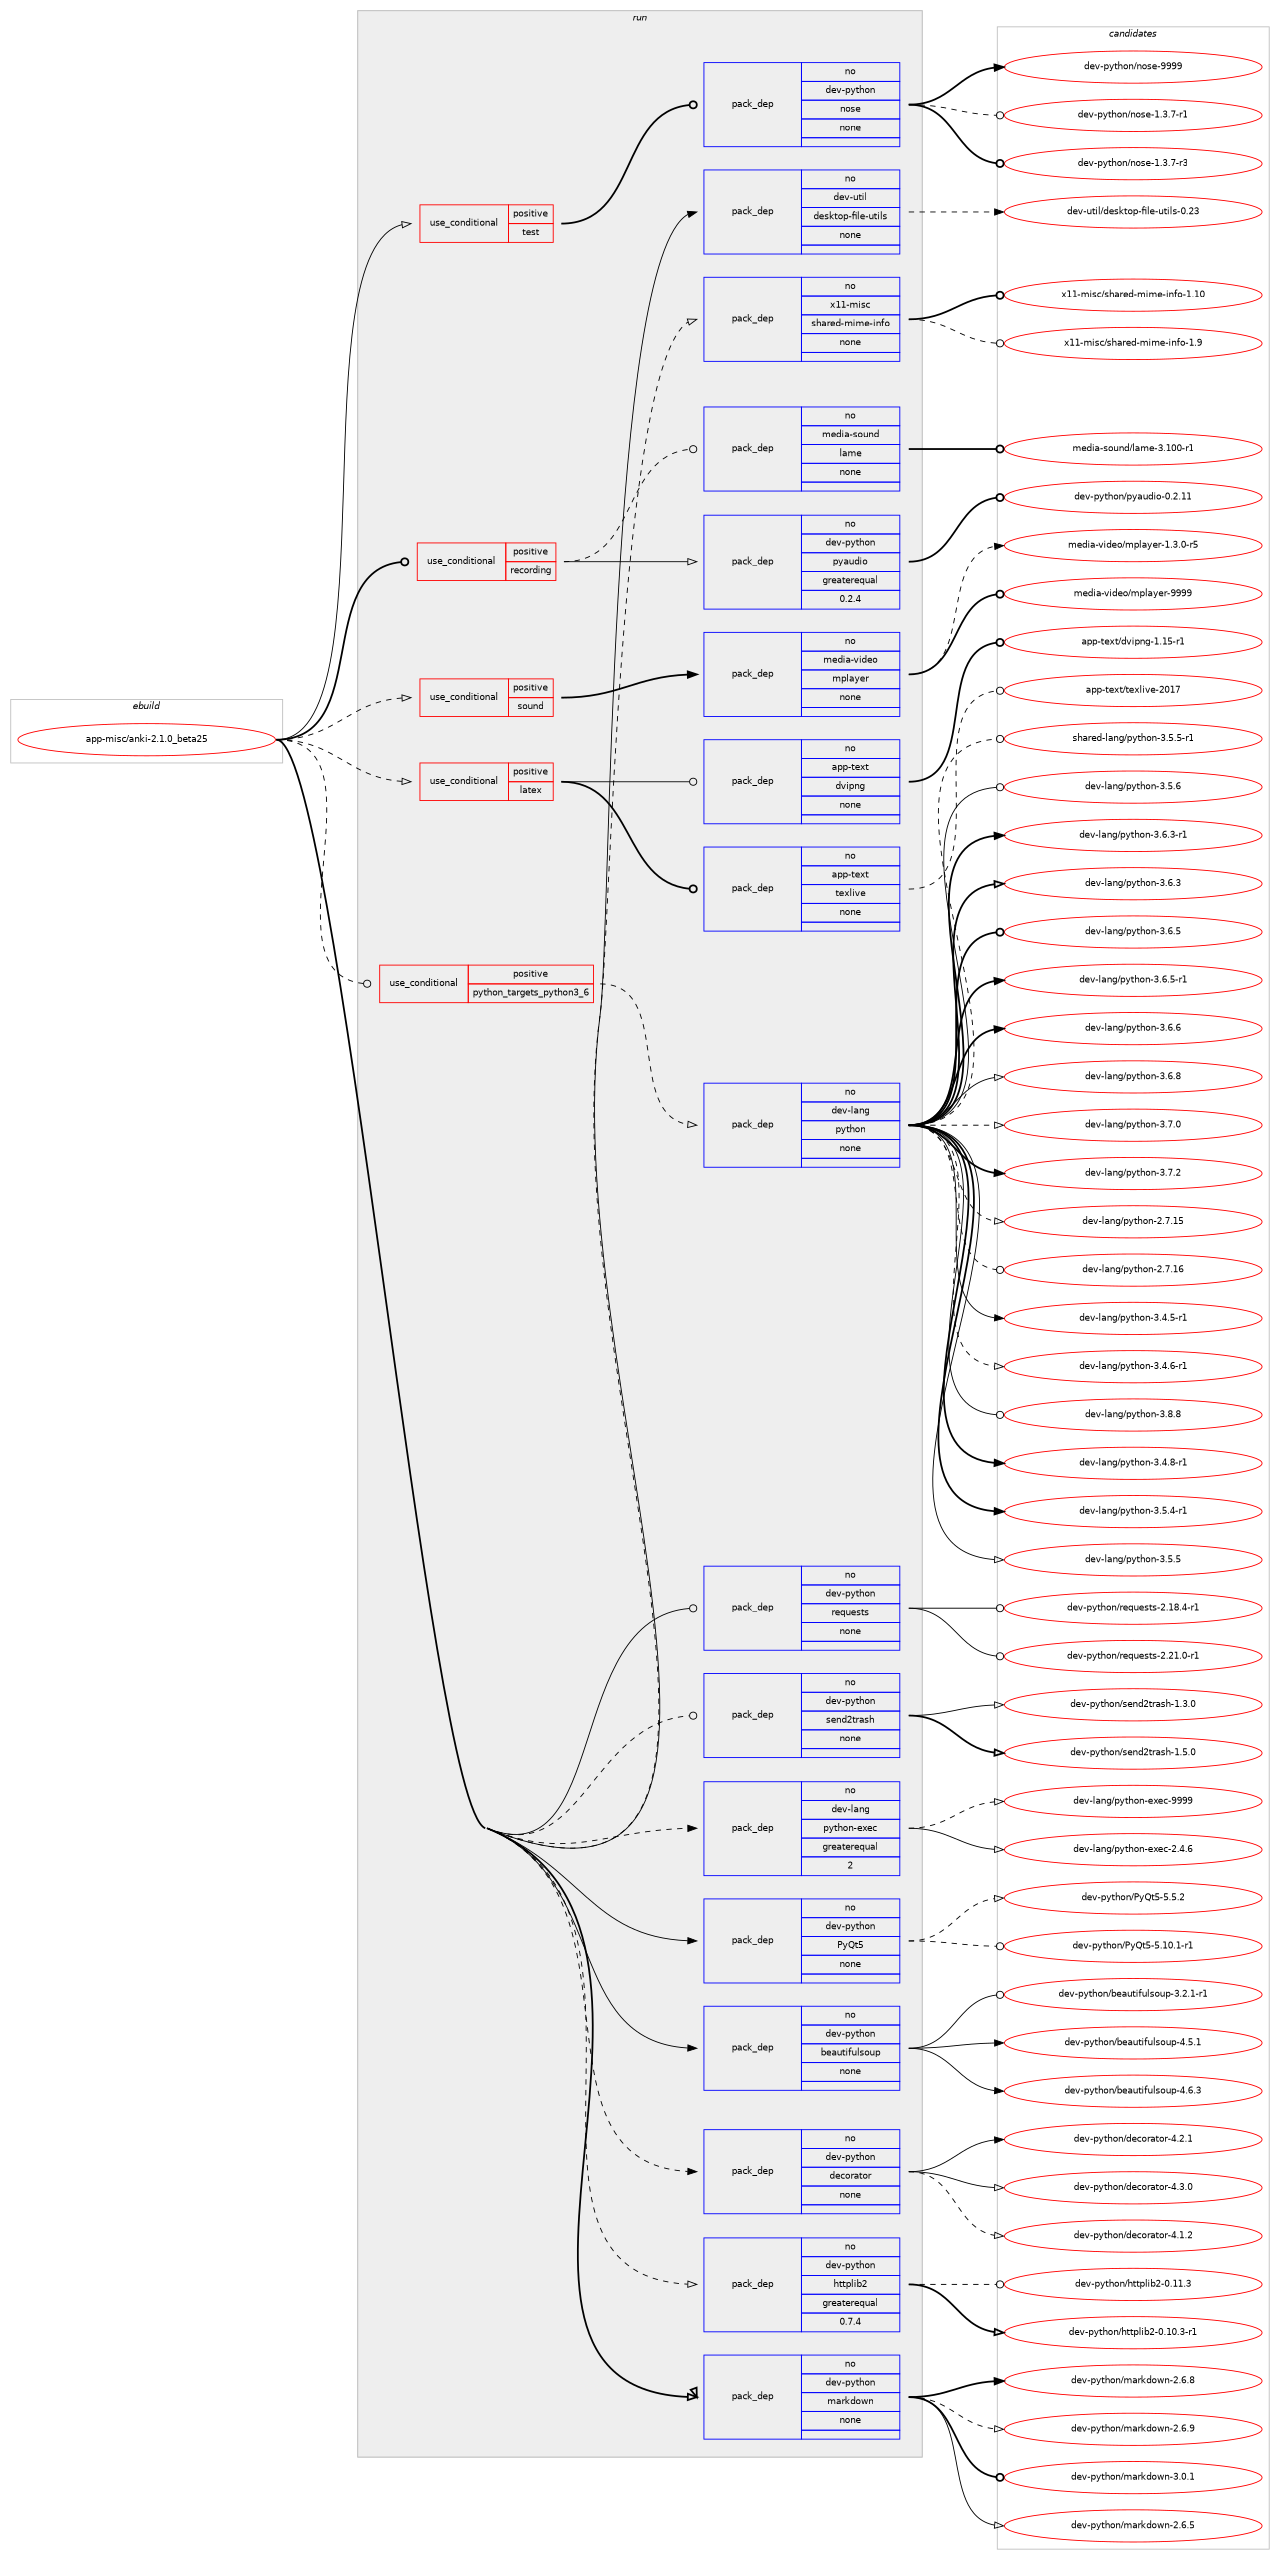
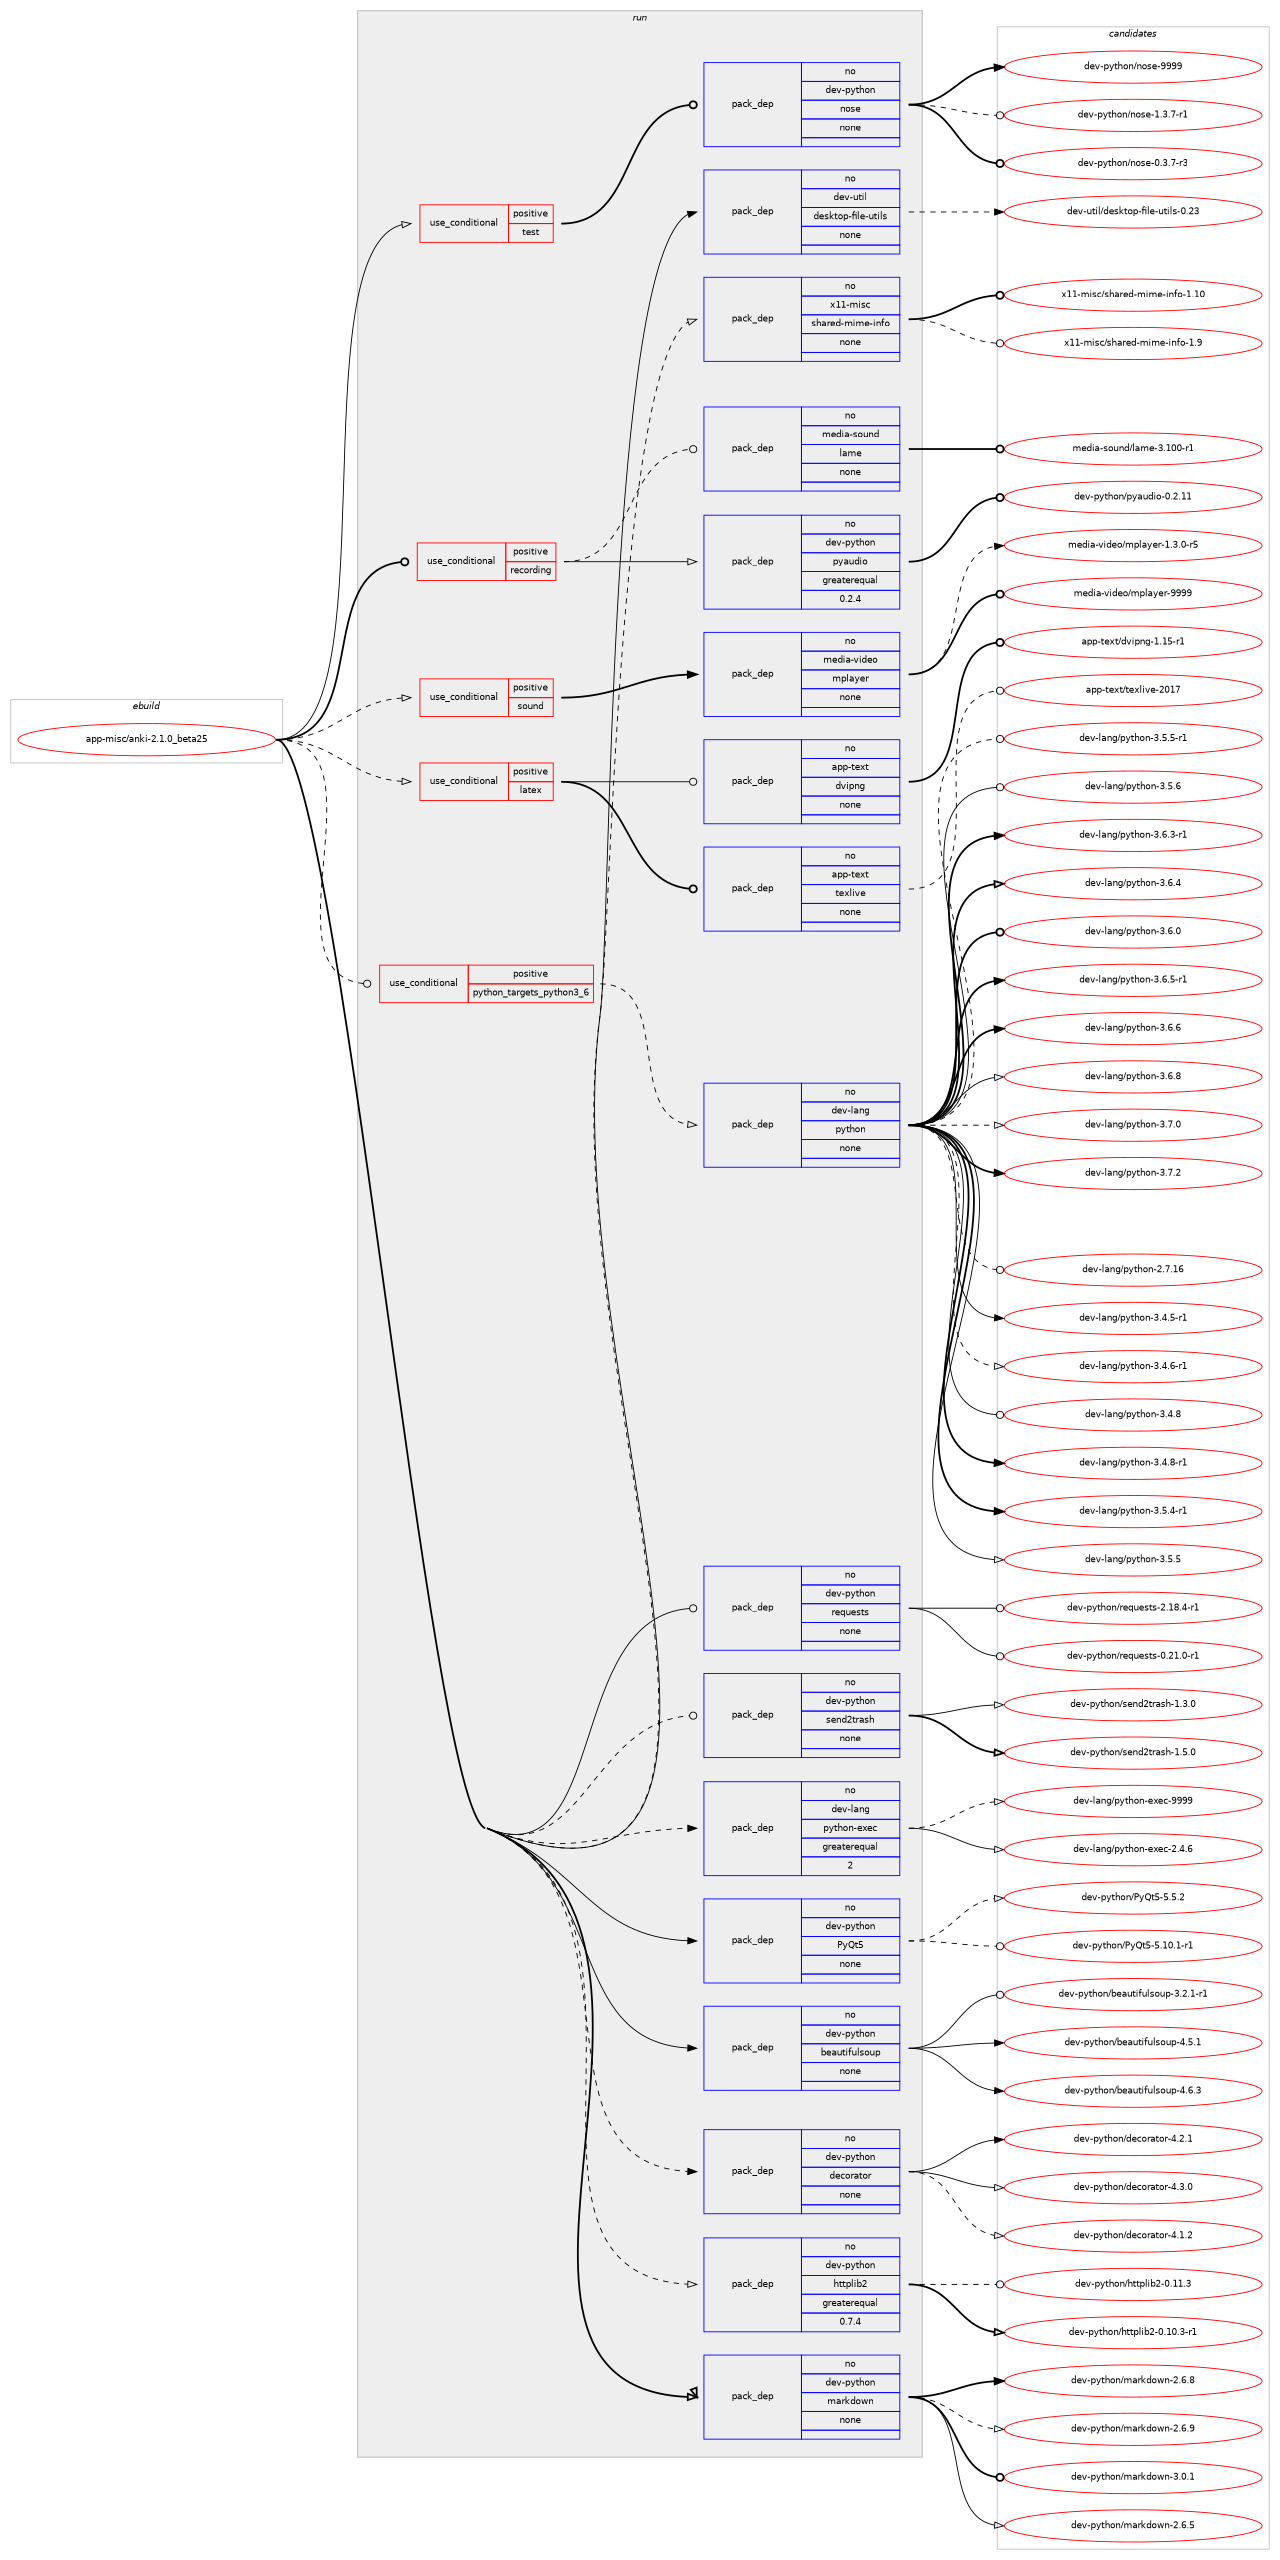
(1133, 164) -> (1133, 164)
(1133, 739) -> (1133, 739)
(1133, 884) -> (1133, 884)
(1133, 932) -> (1133, 932)
(1133, 1222) -> none
(1133, 1415) -> (1133, 1415)
(1133, 1657) -> (1133, 1657)
